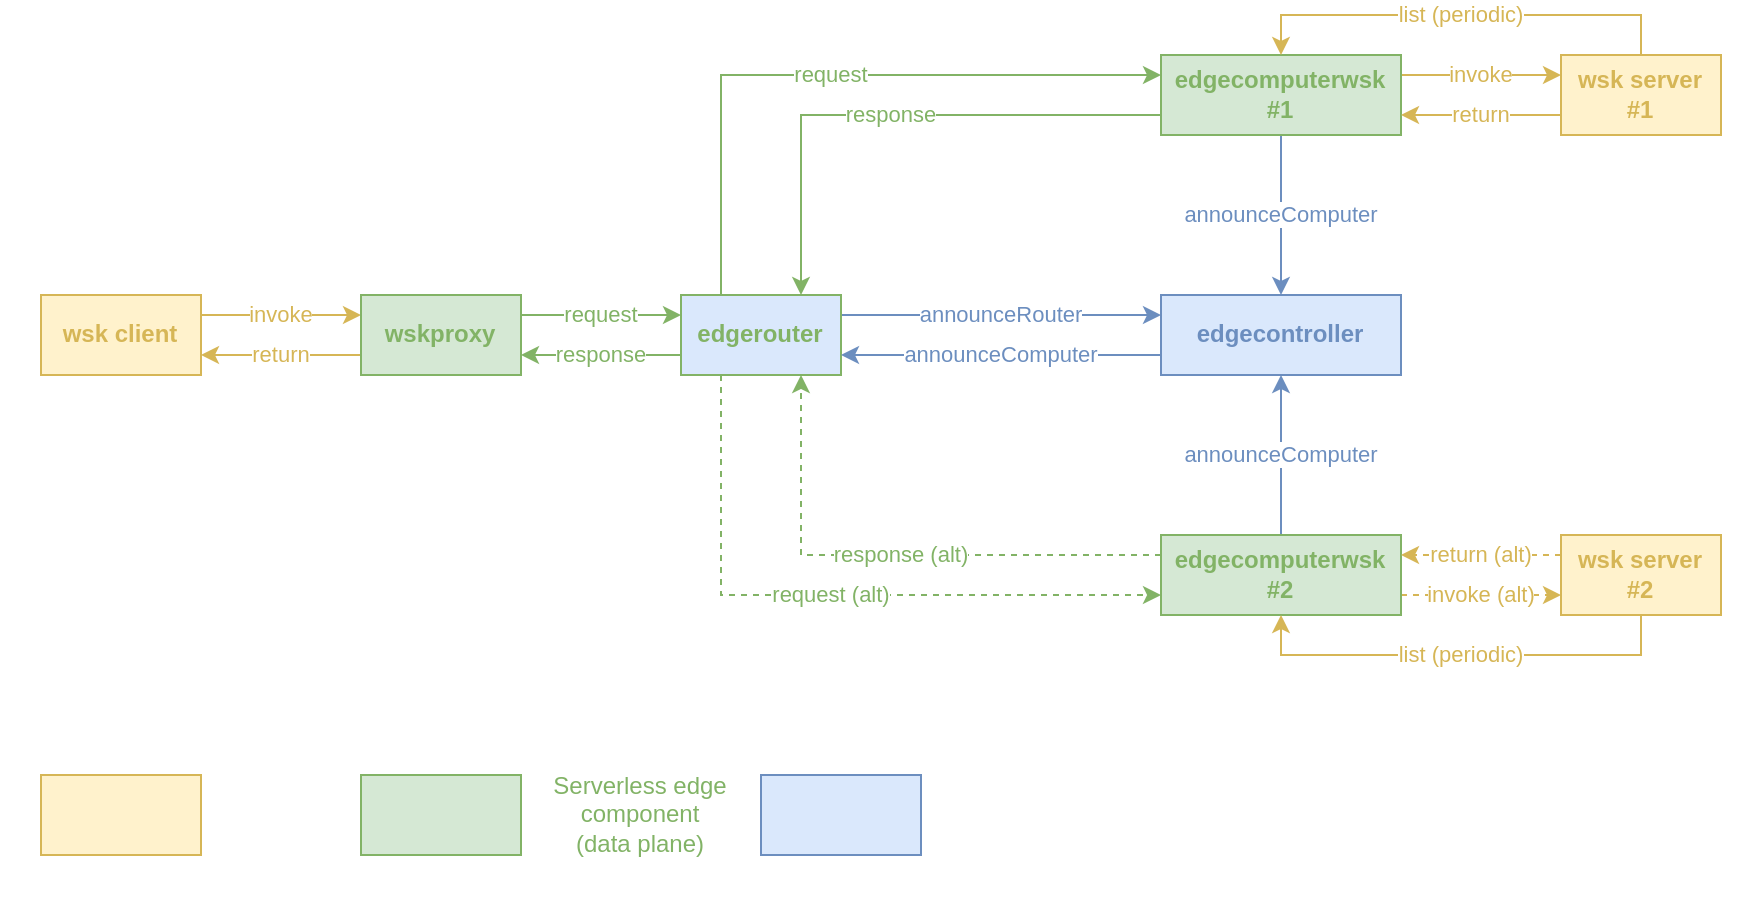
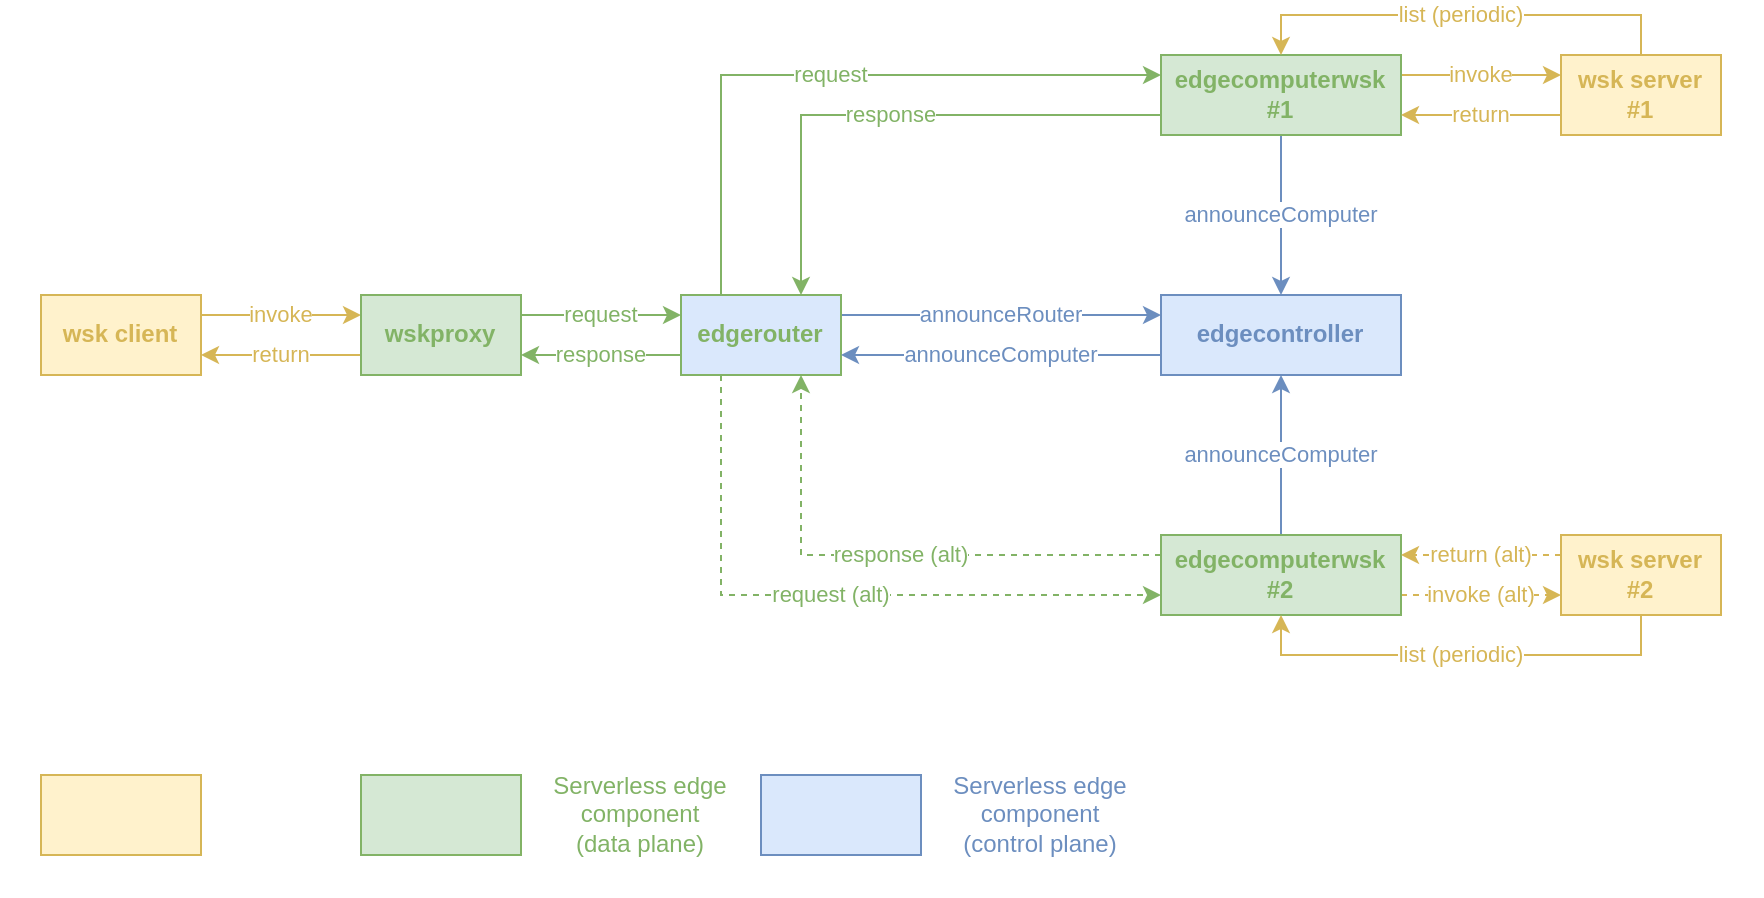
none -> (1041, 815)
